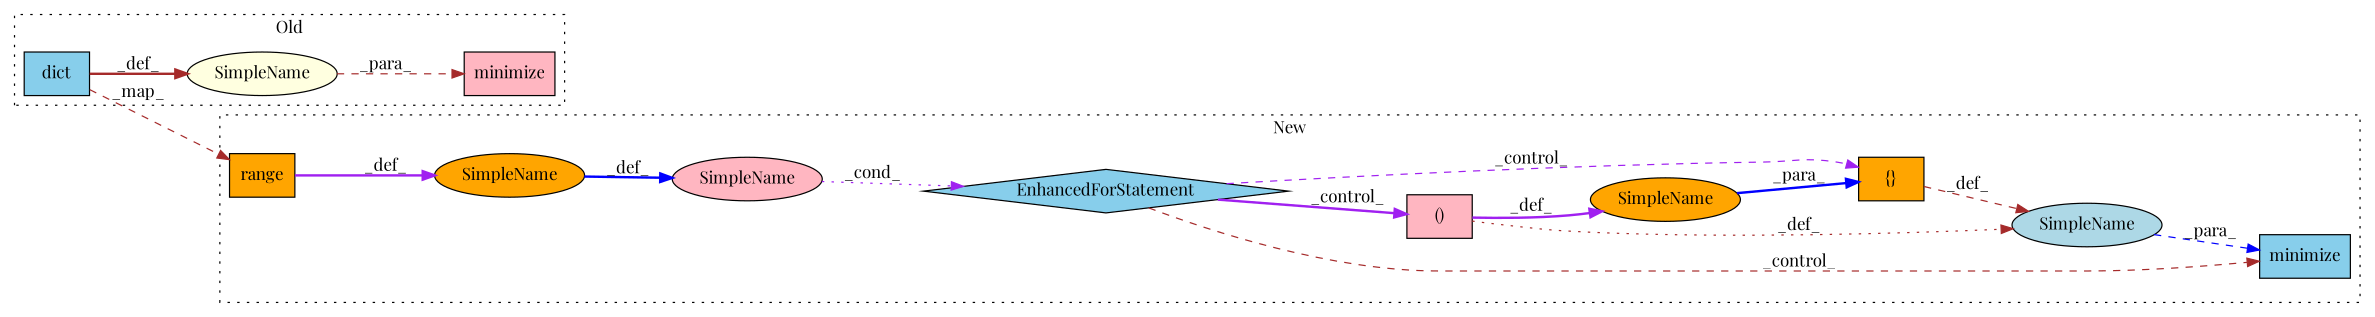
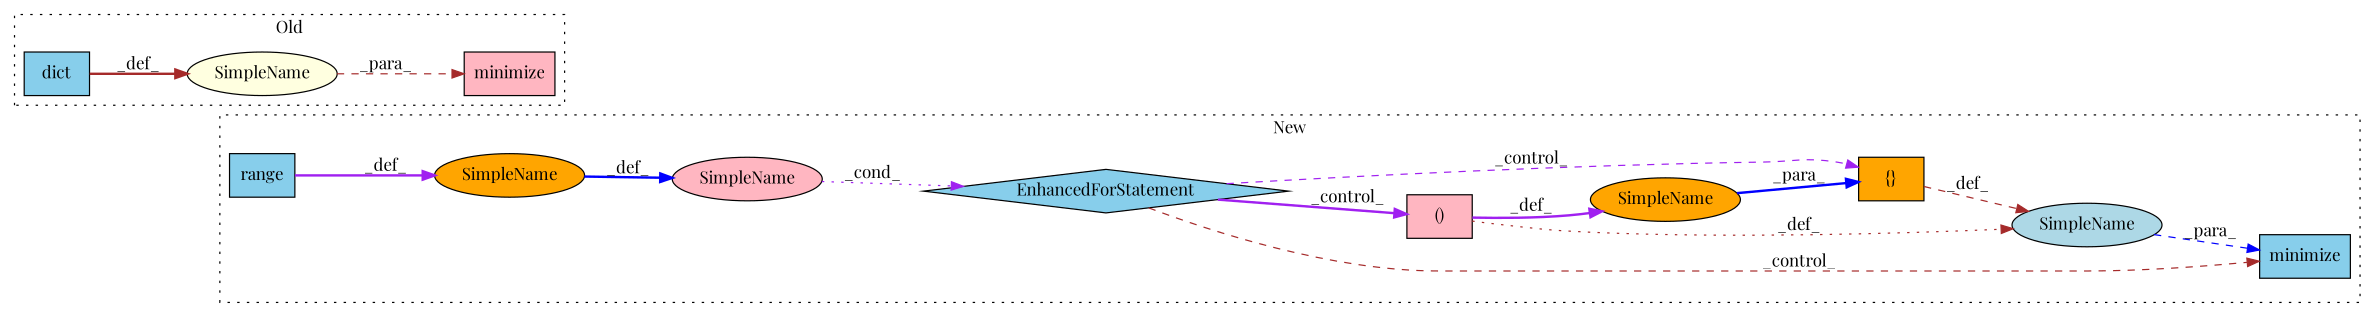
(154, 122) -> none
(262, 175) -> (262, 175)
